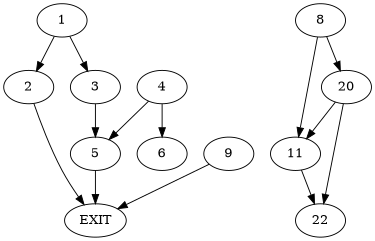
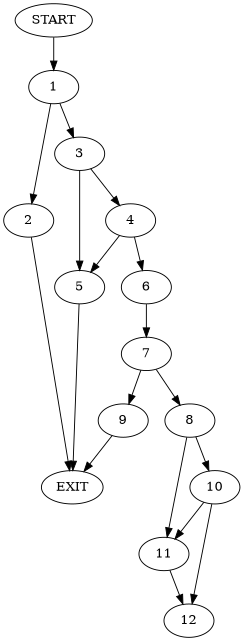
none -> (54, 20)
(346, 87) -> (215, 487)
none -> (102, 183)
(321, 220) -> (189, 621)
none -> (146, 354)
